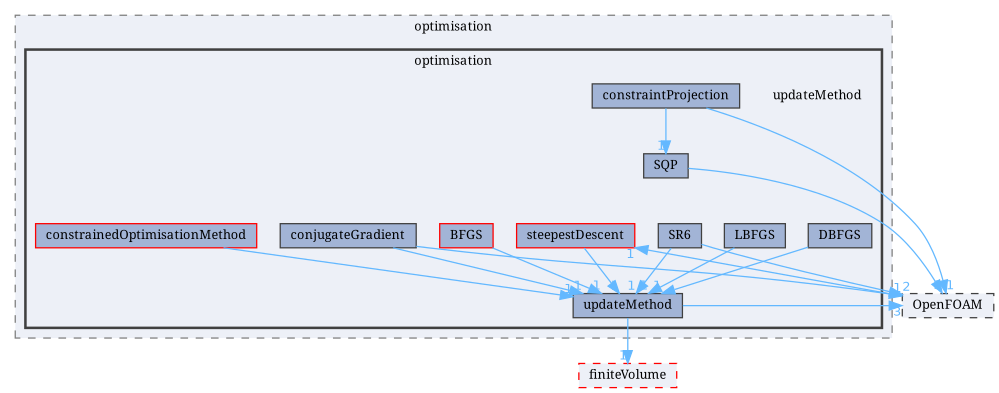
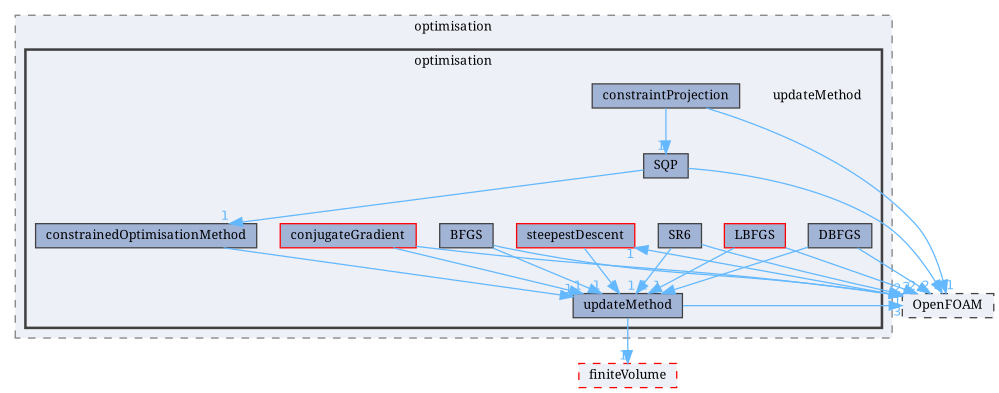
none -> (443, 196)
(146, 236) -> (146, 236)
(348, 236) -> (348, 236)
(466, 236) -> (466, 236)
(755, 236) -> (755, 236)
none -> (845, 268)
none -> (691, 274)
none -> (901, 275)
